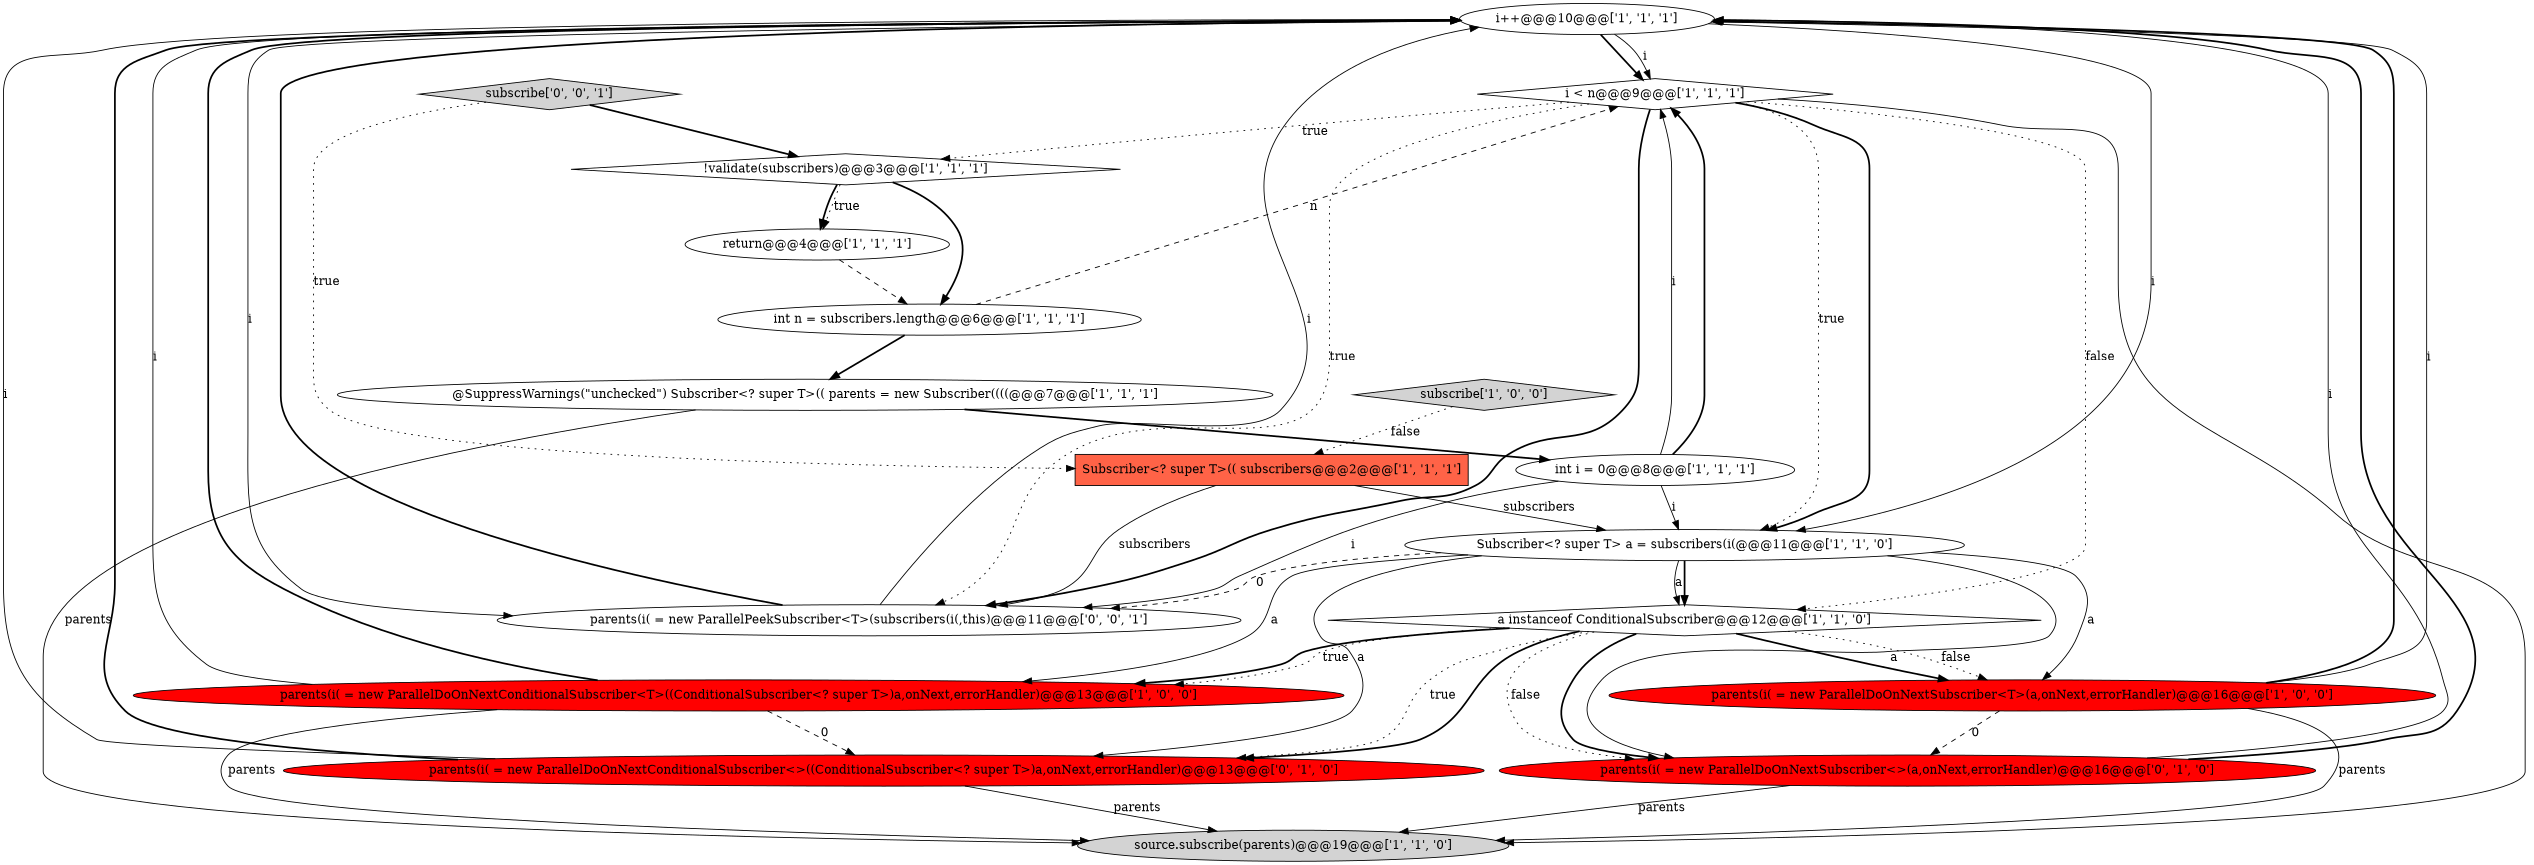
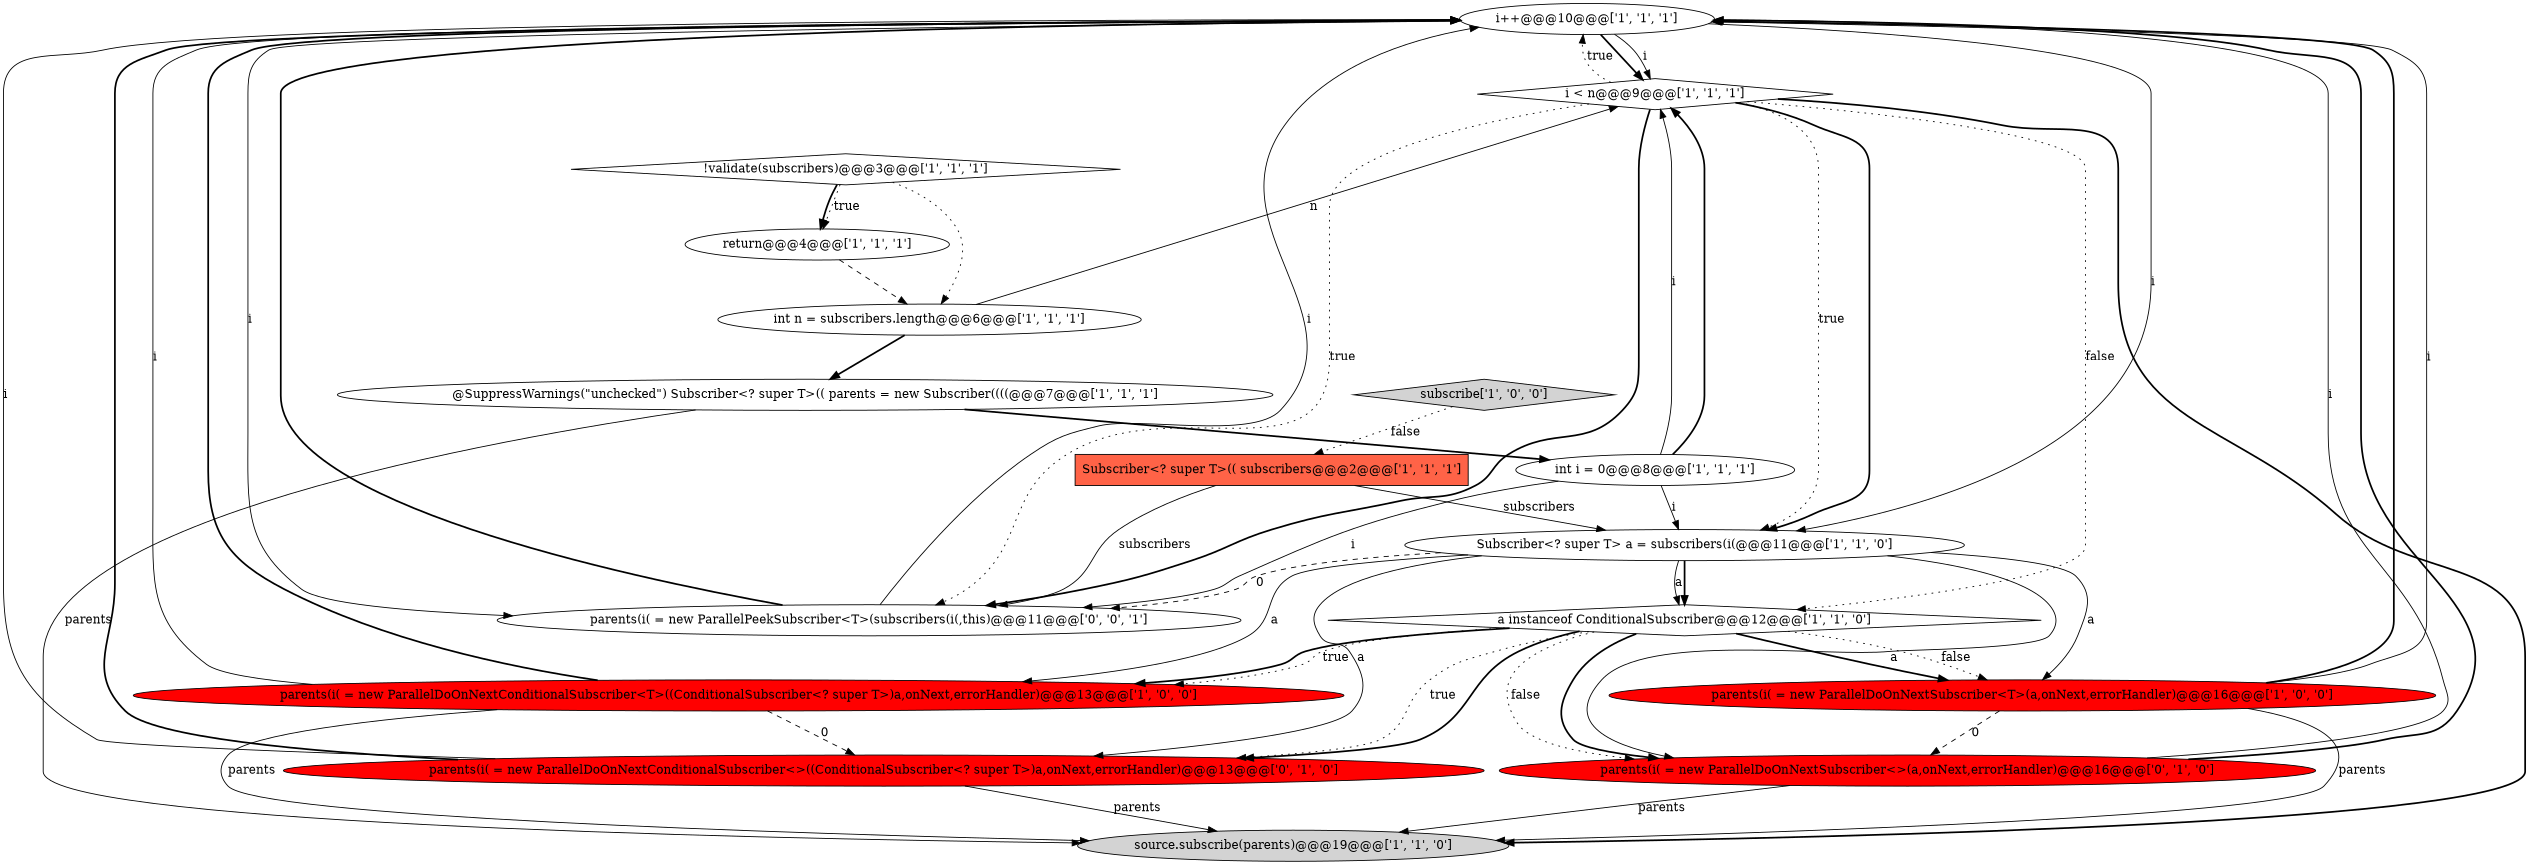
(549, 94) -> none
(1259, 129) -> (1590, 67)
(1293, 207) -> (1293, 207)
(955, 225) -> (955, 225)
(2525, 689) -> (2525, 689)
